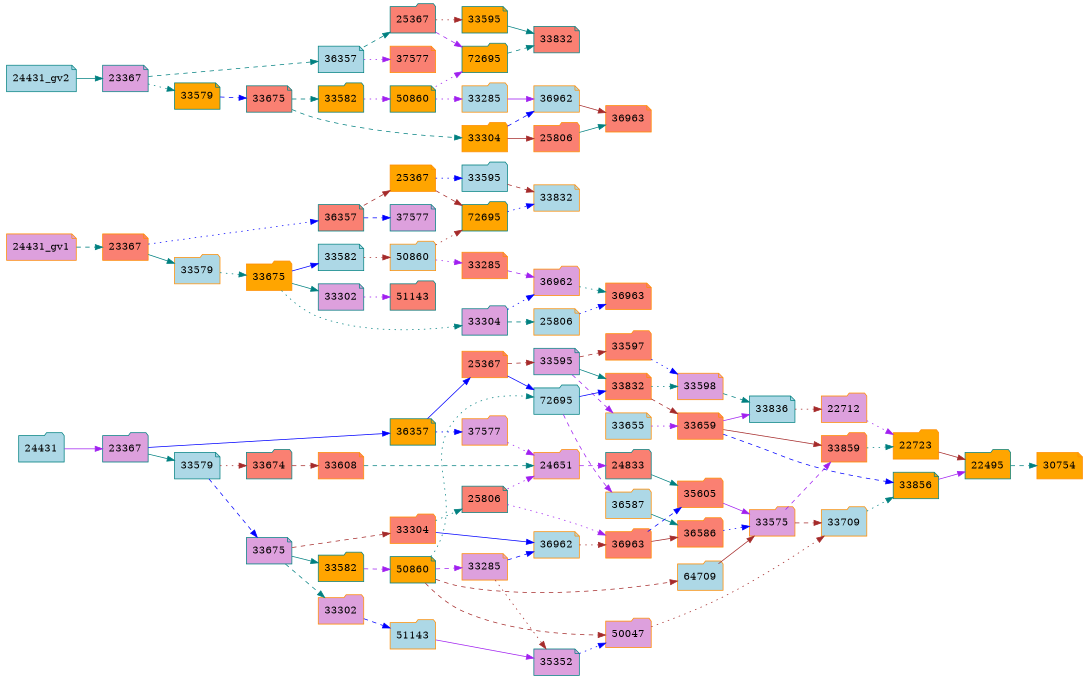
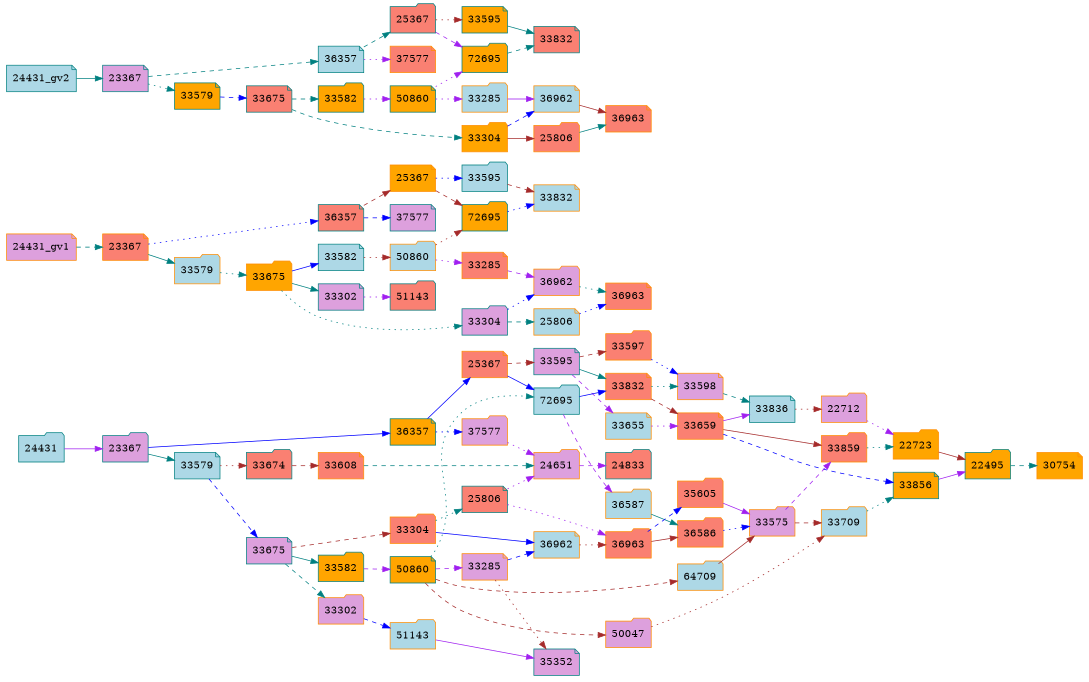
(661, 479) -> none
(589, 650) -> none
